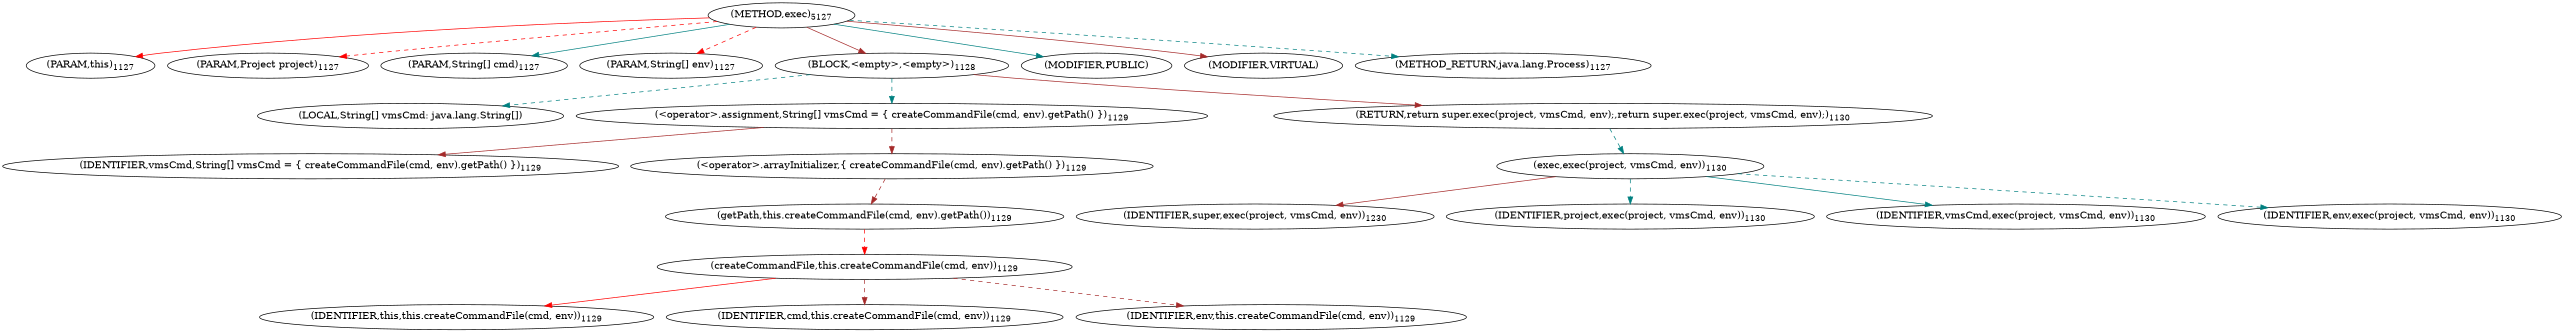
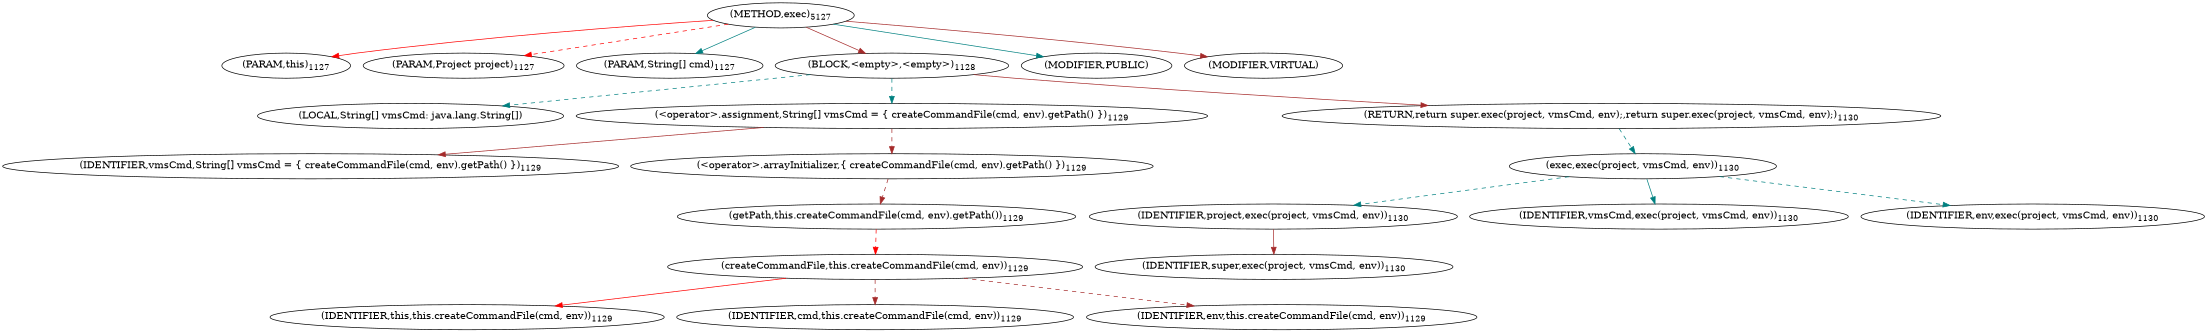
(671, 66) -> none
(1503, 66) -> none
(1449, 191) -> (1274, 238)
(1376, 216) -> (1395, 266)
